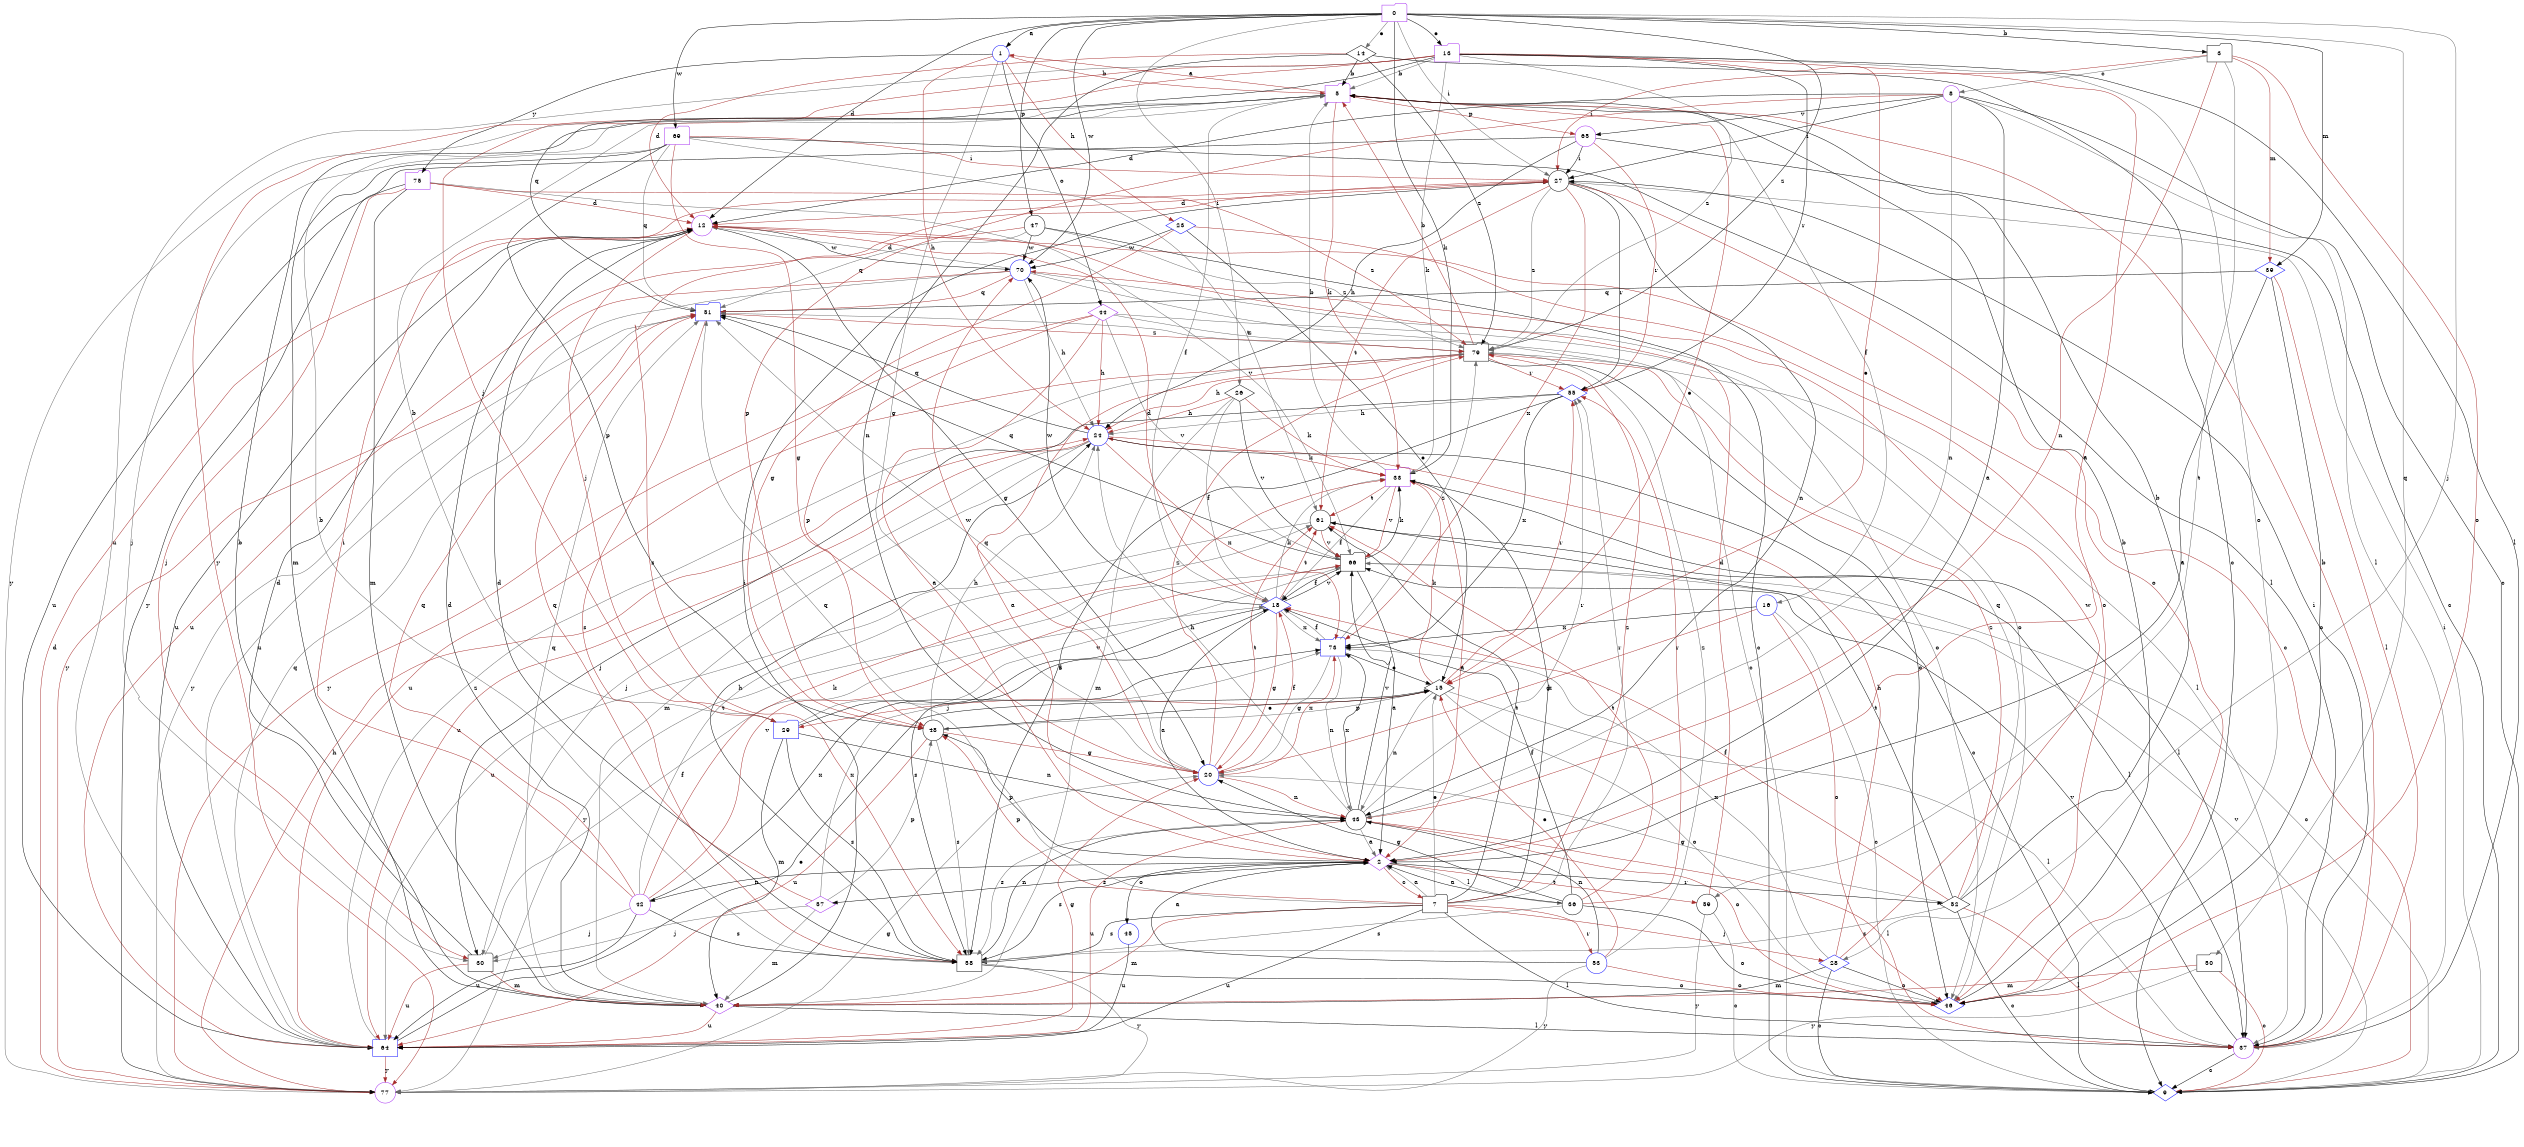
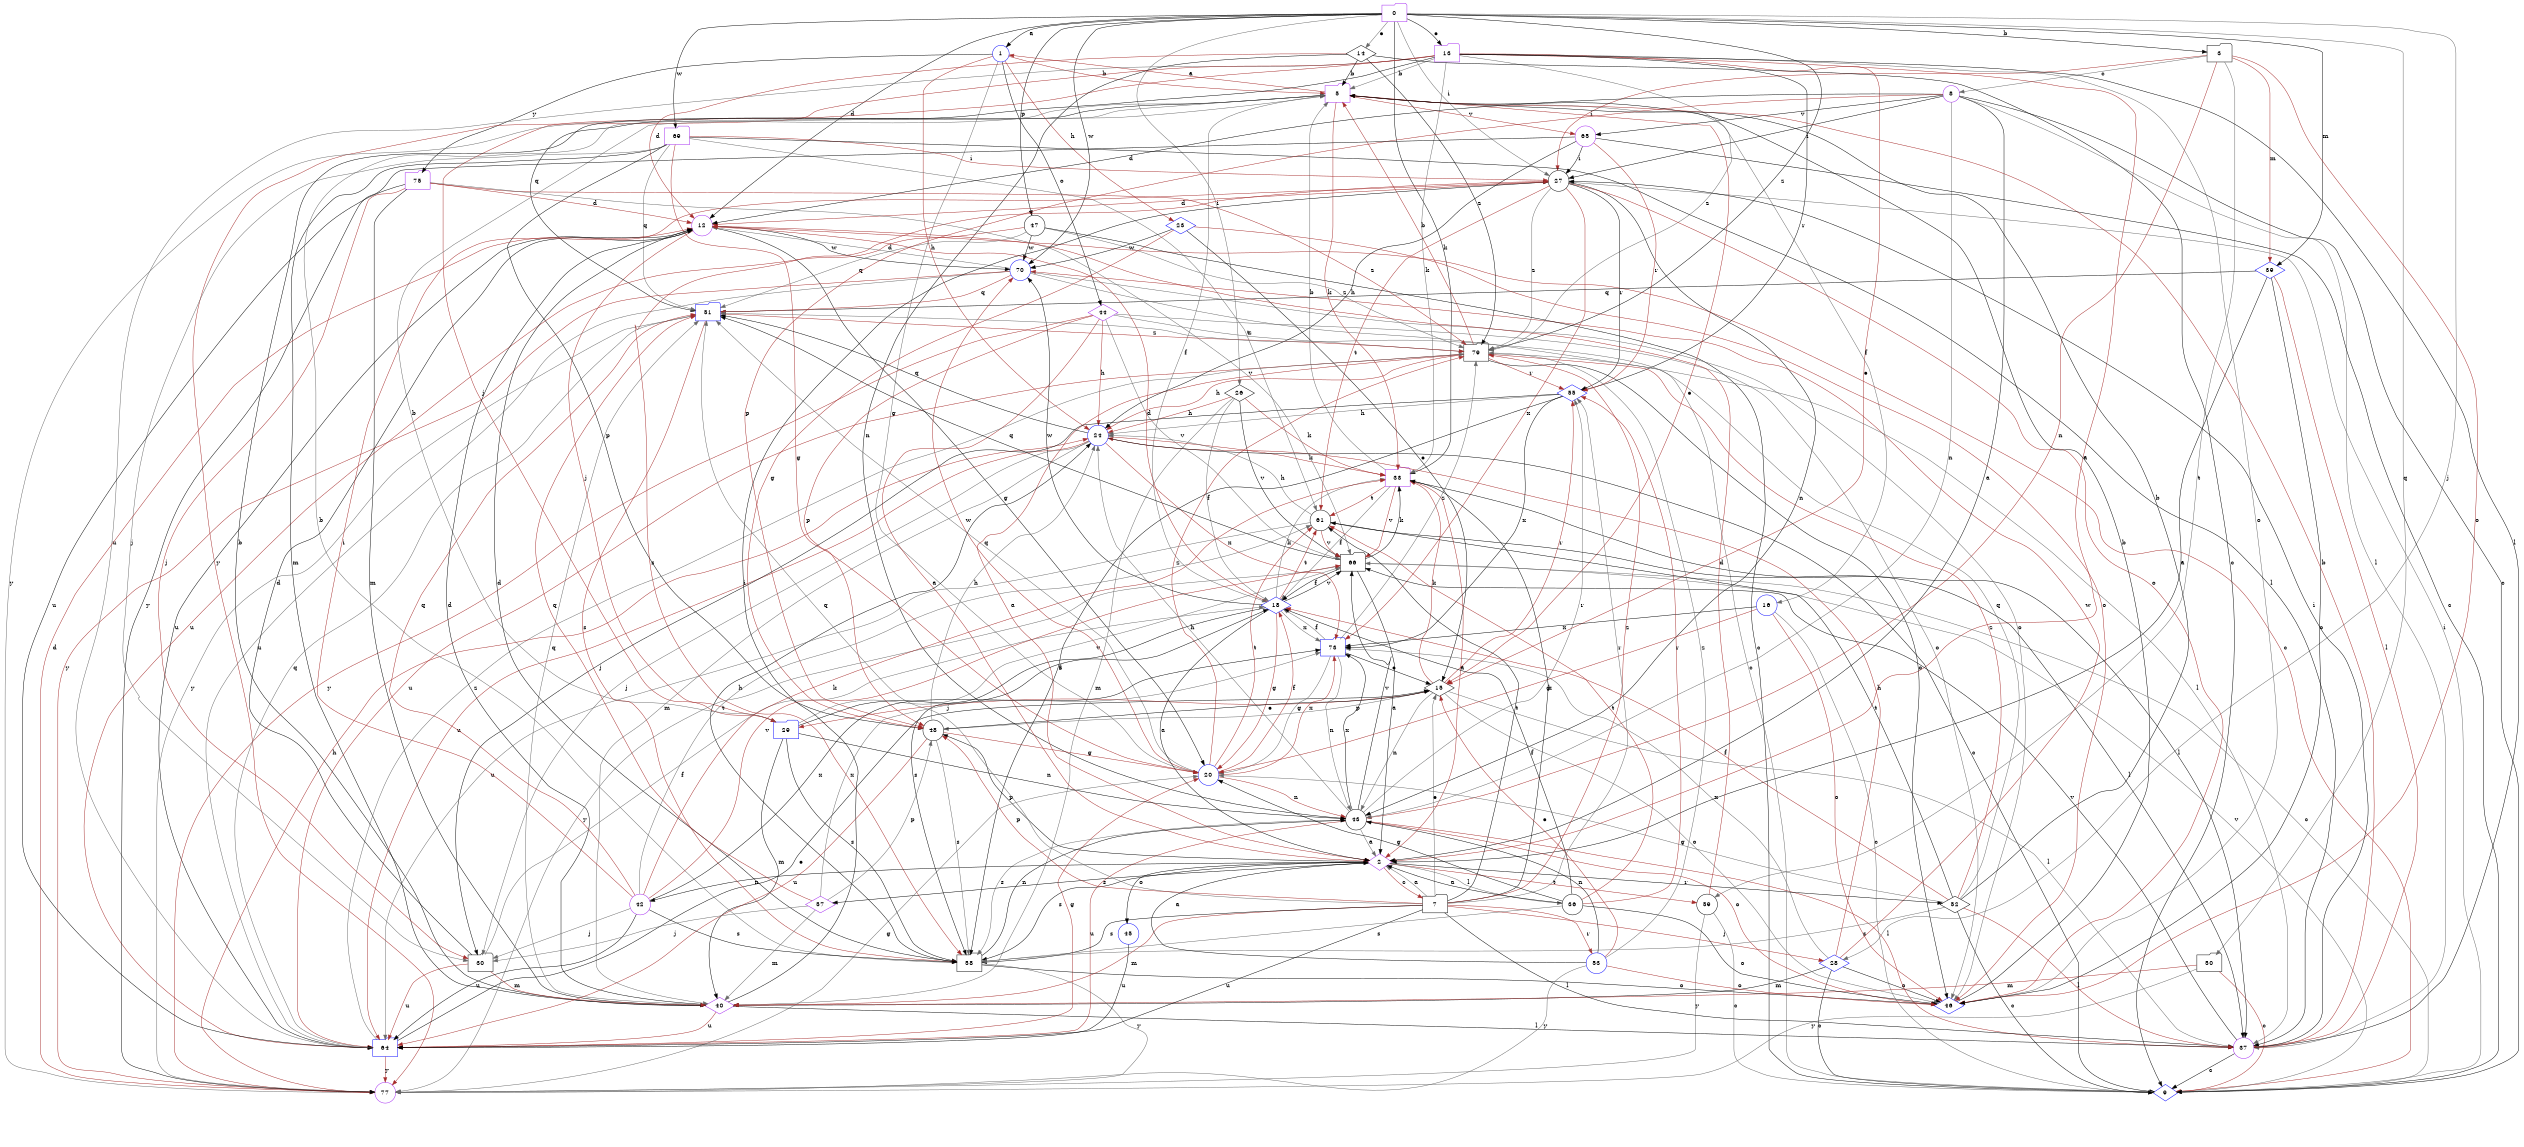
(1471, 114) -> (1471, 114)
(1057, 351) -> (1245, 459)
